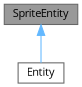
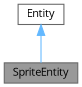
(41, 49) -> (41, 49)
